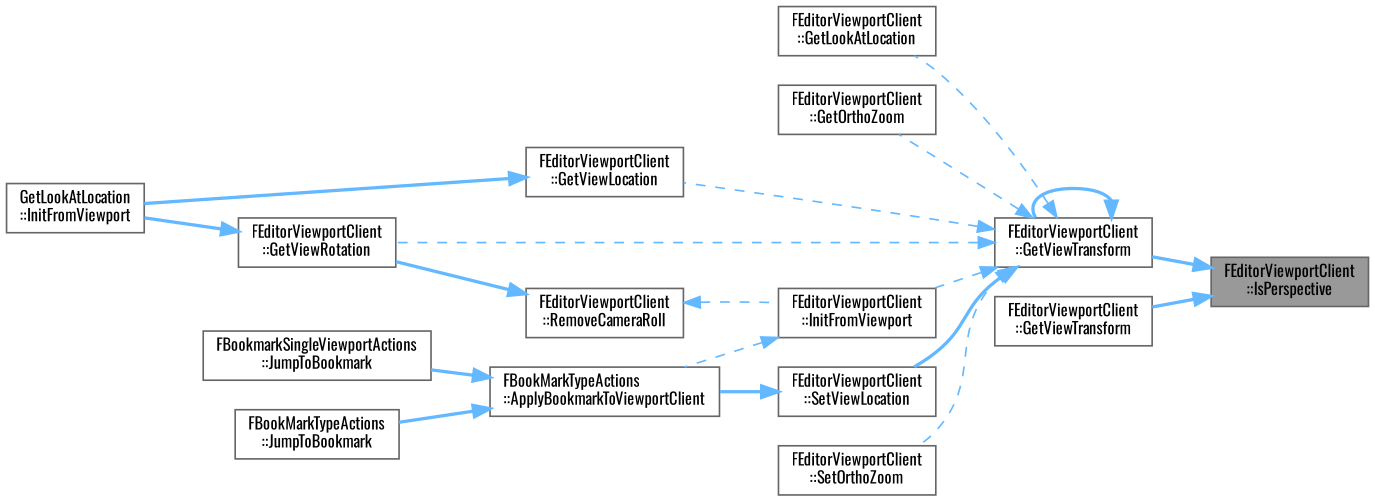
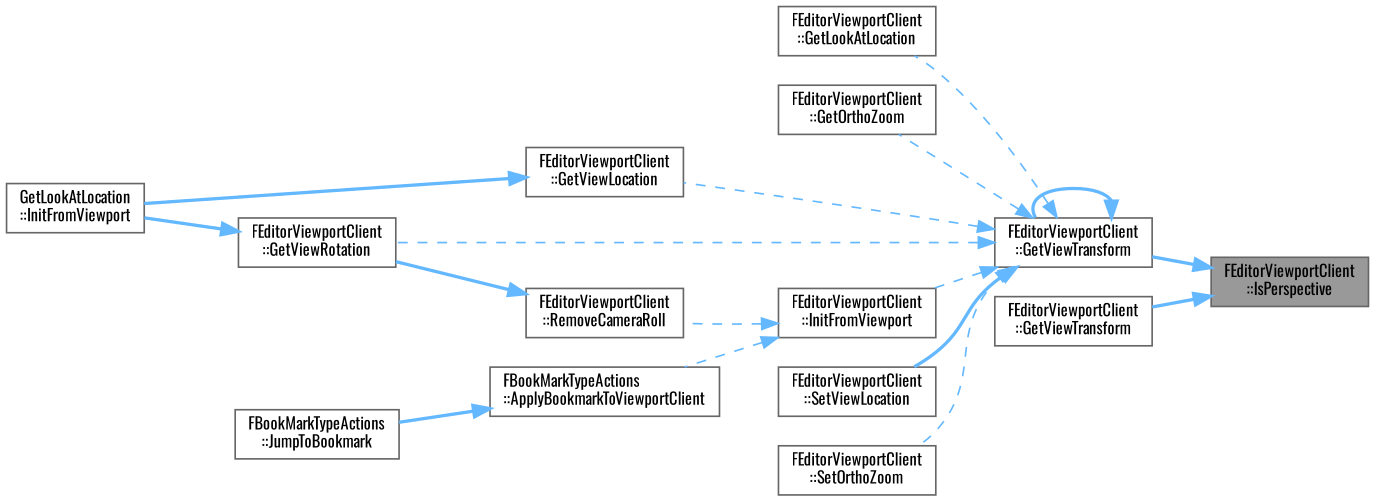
(739, 302) -> (723, 324)
(317, 356) -> none
(741, 392) -> none
